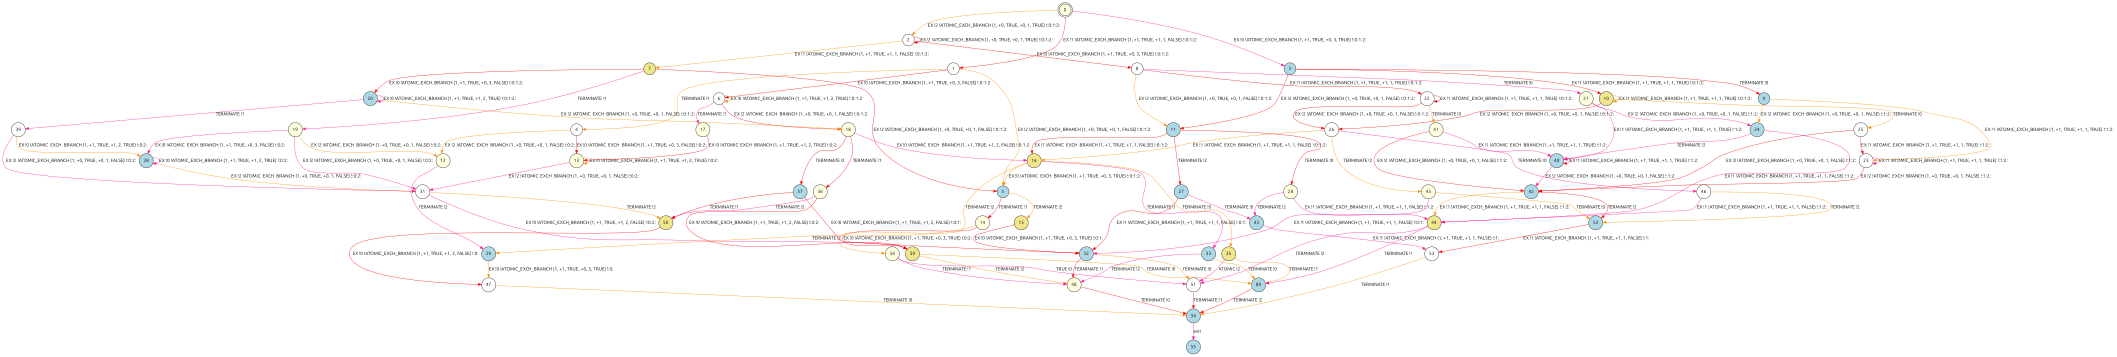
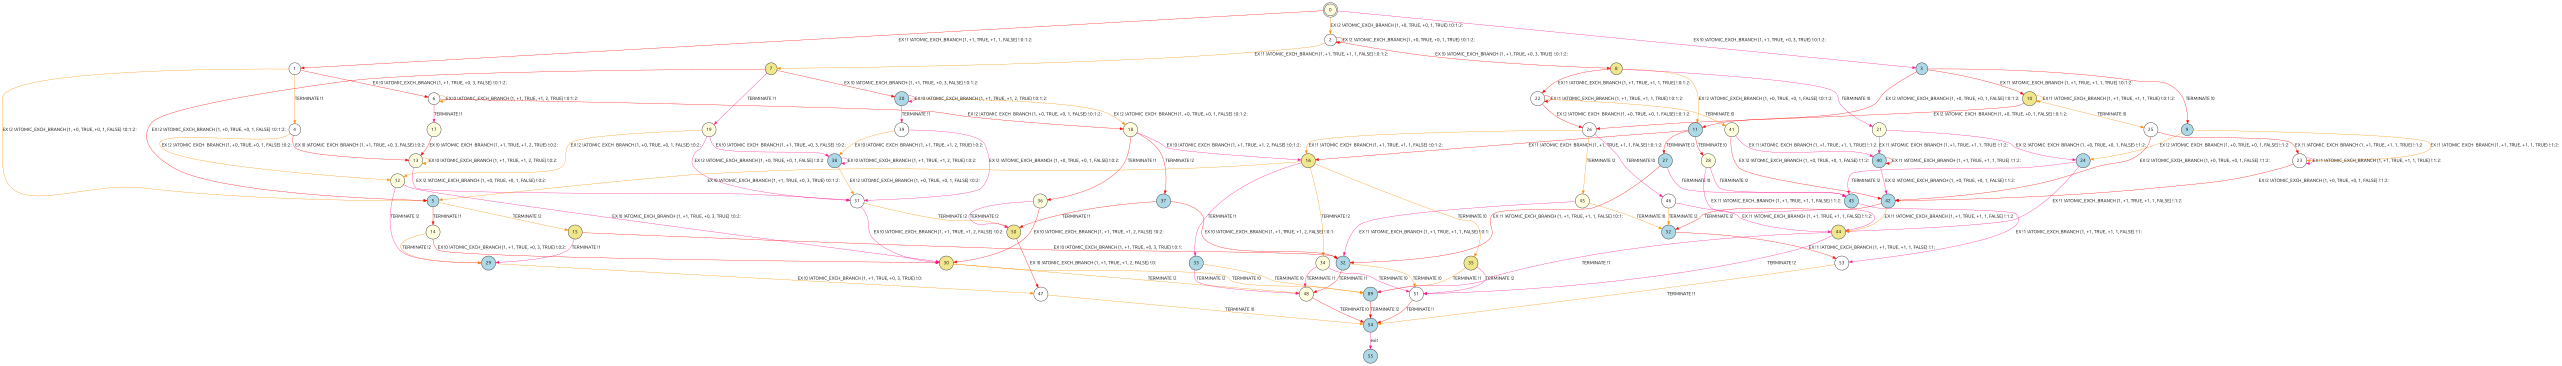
(1137, 69) -> (1616, 69)
(1659, 145) -> (1955, 168)
none -> (669, 226)
none -> (540, 258)
(1064, 269) -> (1393, 279)
(1229, 269) -> (1500, 279)
